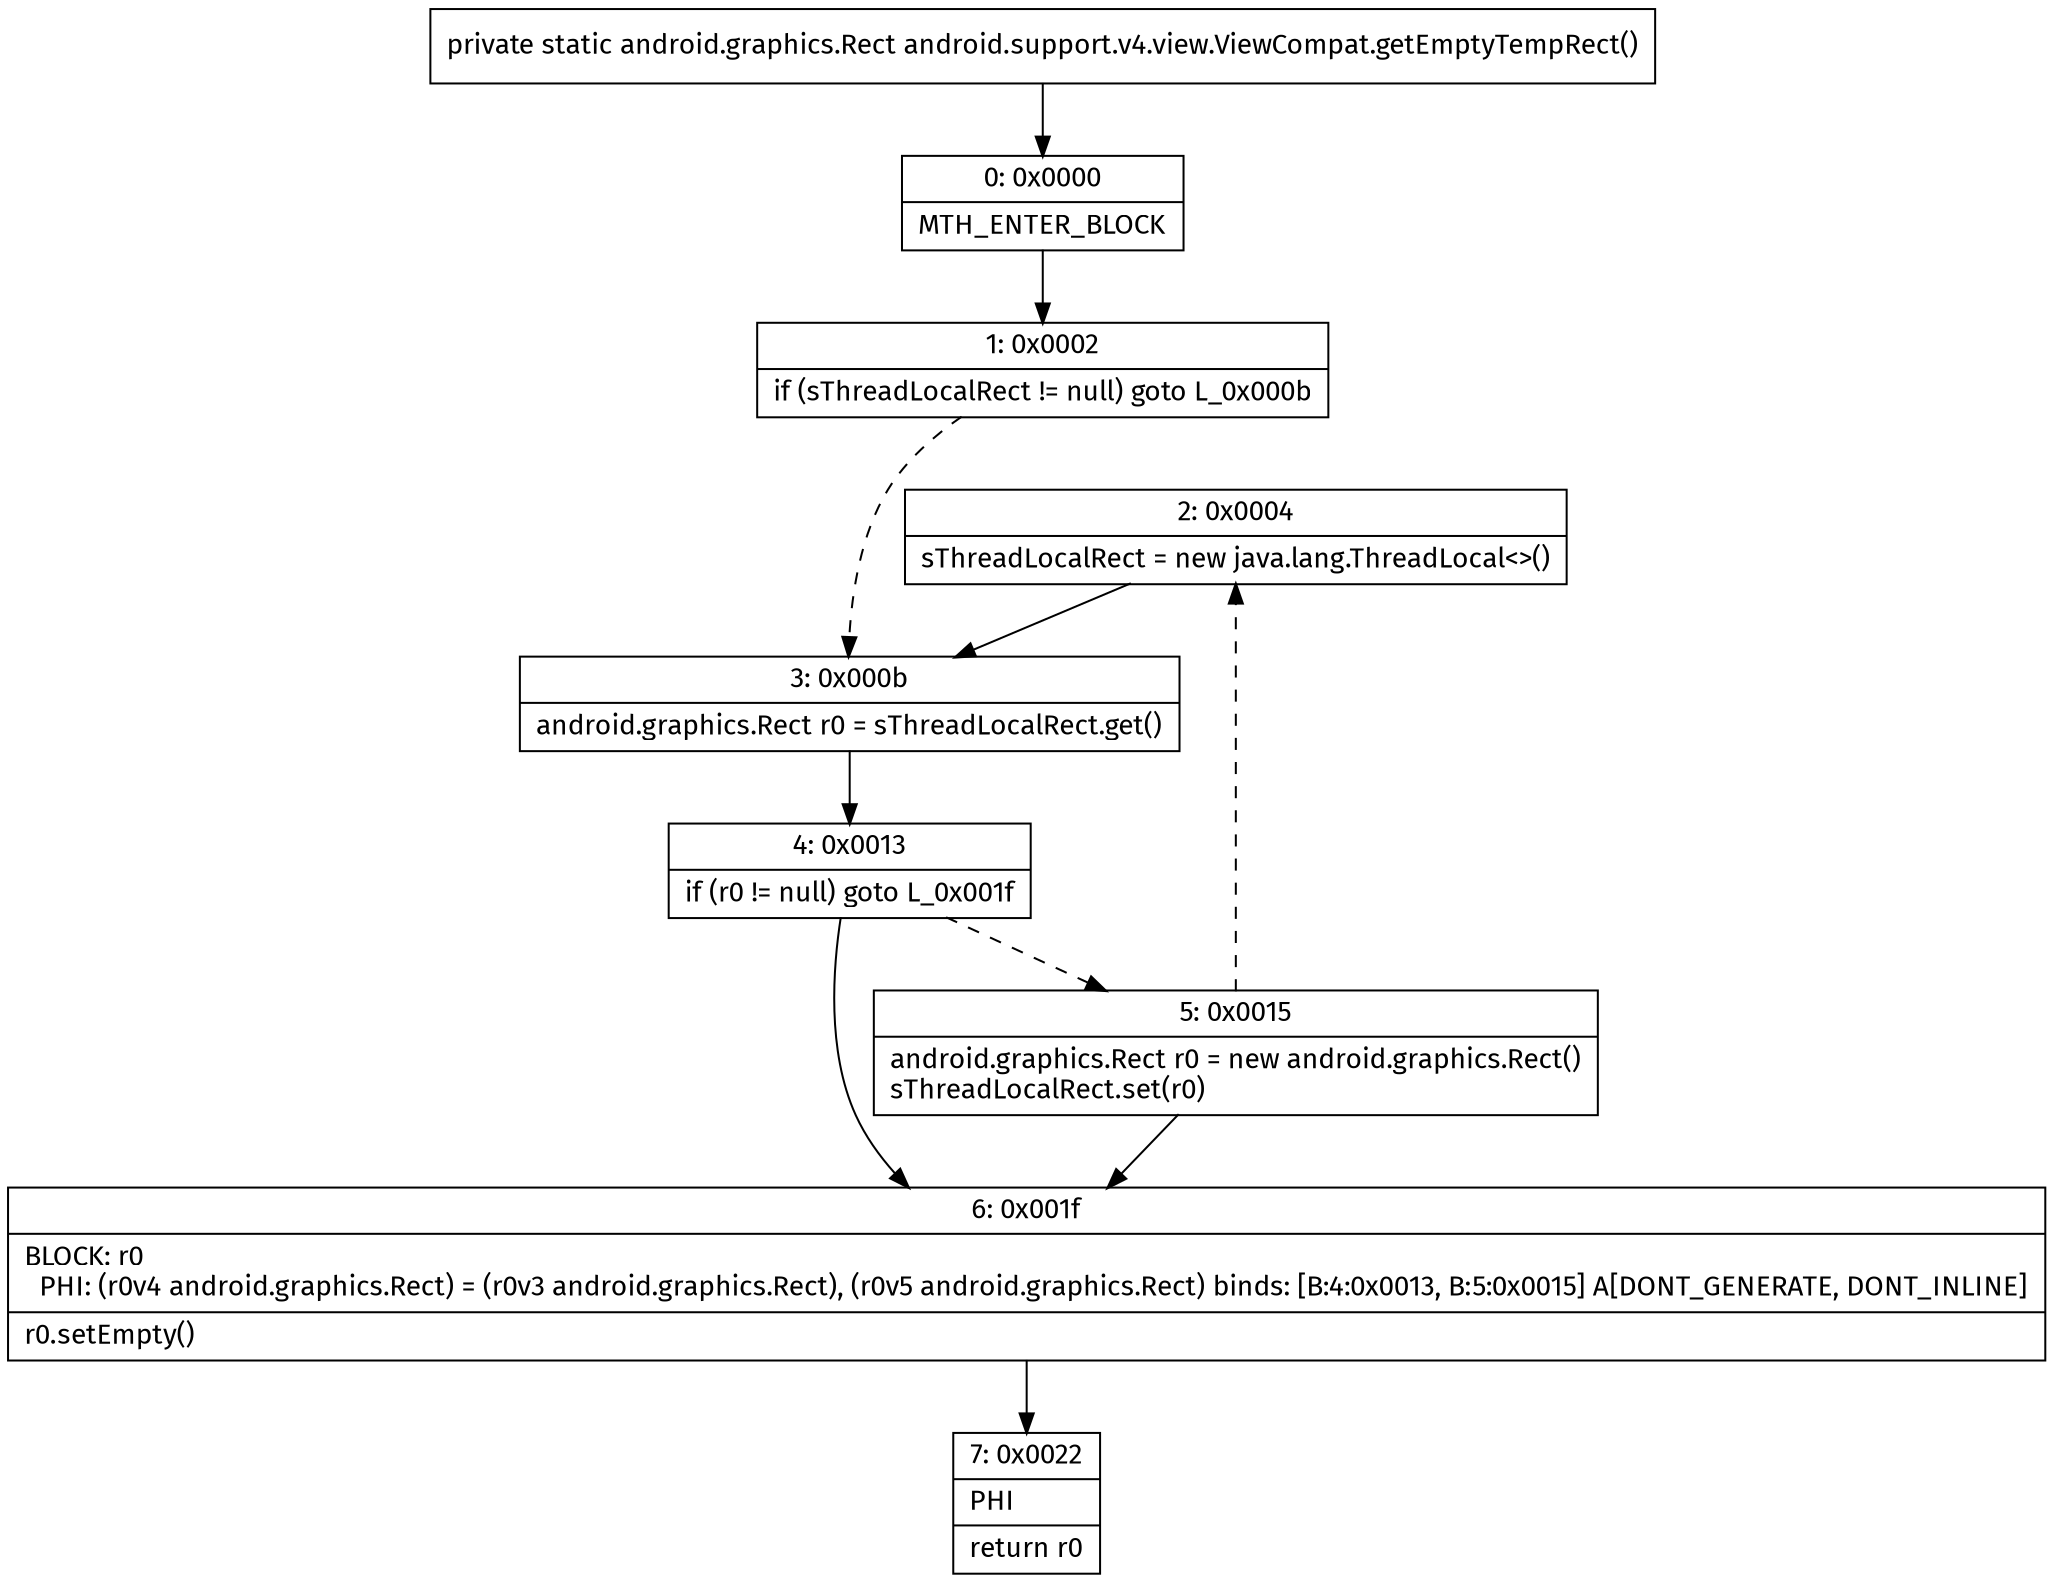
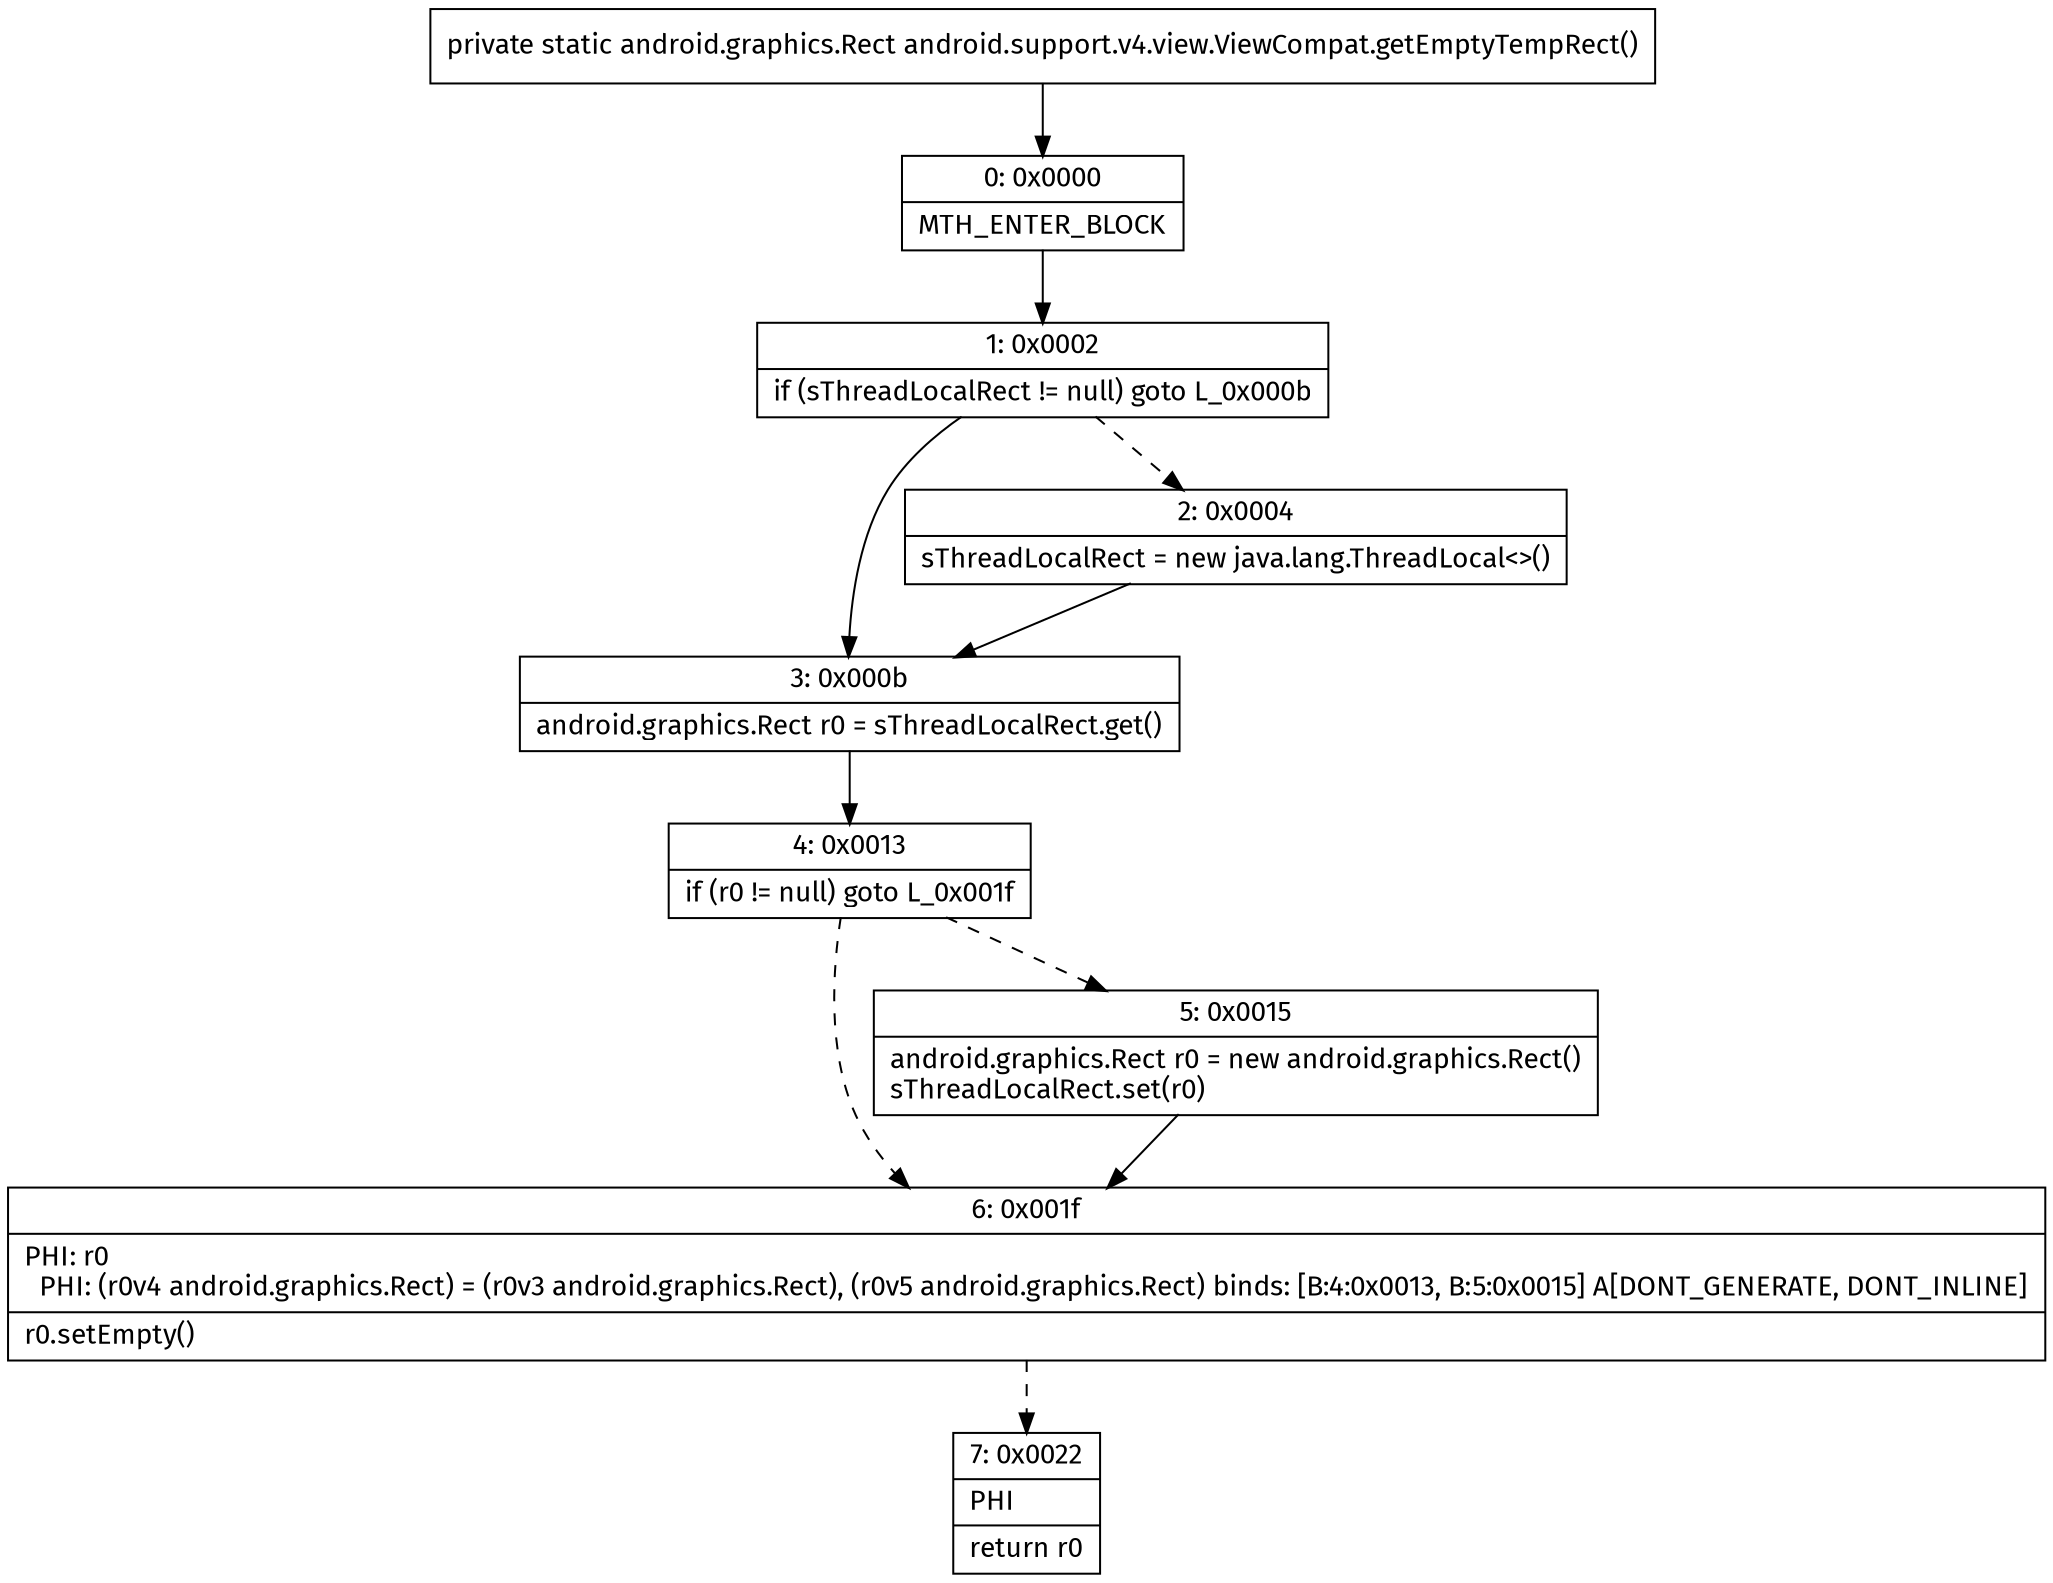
(877, 511) -> (877, 511)
(1236, 798) -> (1131, 447)
(838, 1052) -> (838, 1052)
(88, 1257) -> (70, 1257)
(1027, 1387) -> (1027, 1387)
